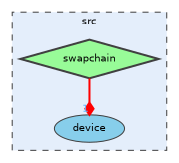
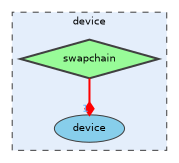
(89, 22) -> (89, 22)
